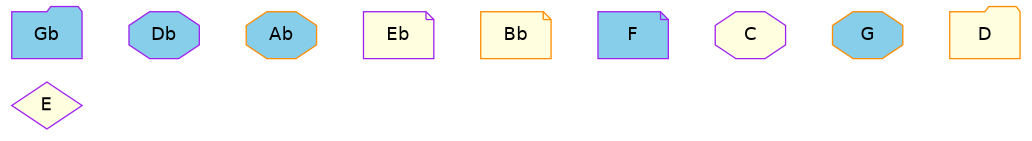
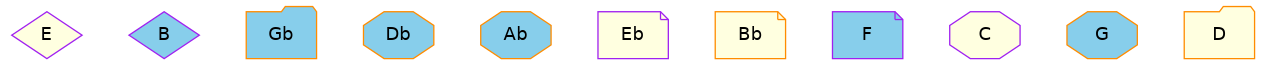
(47, 35) -> (281, 35)
none -> (164, 35)
(164, 35) -> (399, 35)
